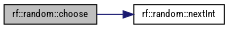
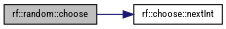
(179, 14) -> (178, 14)
